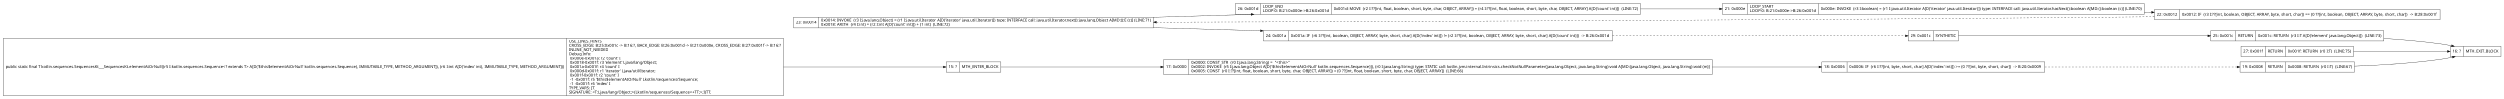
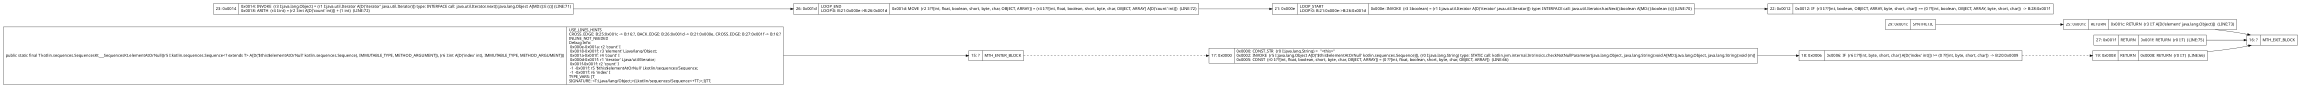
(1655, 20) -> none
(1438, 36) -> none
(1081, 67) -> (1115, 56)
(2320, 67) -> (2173, 56)
